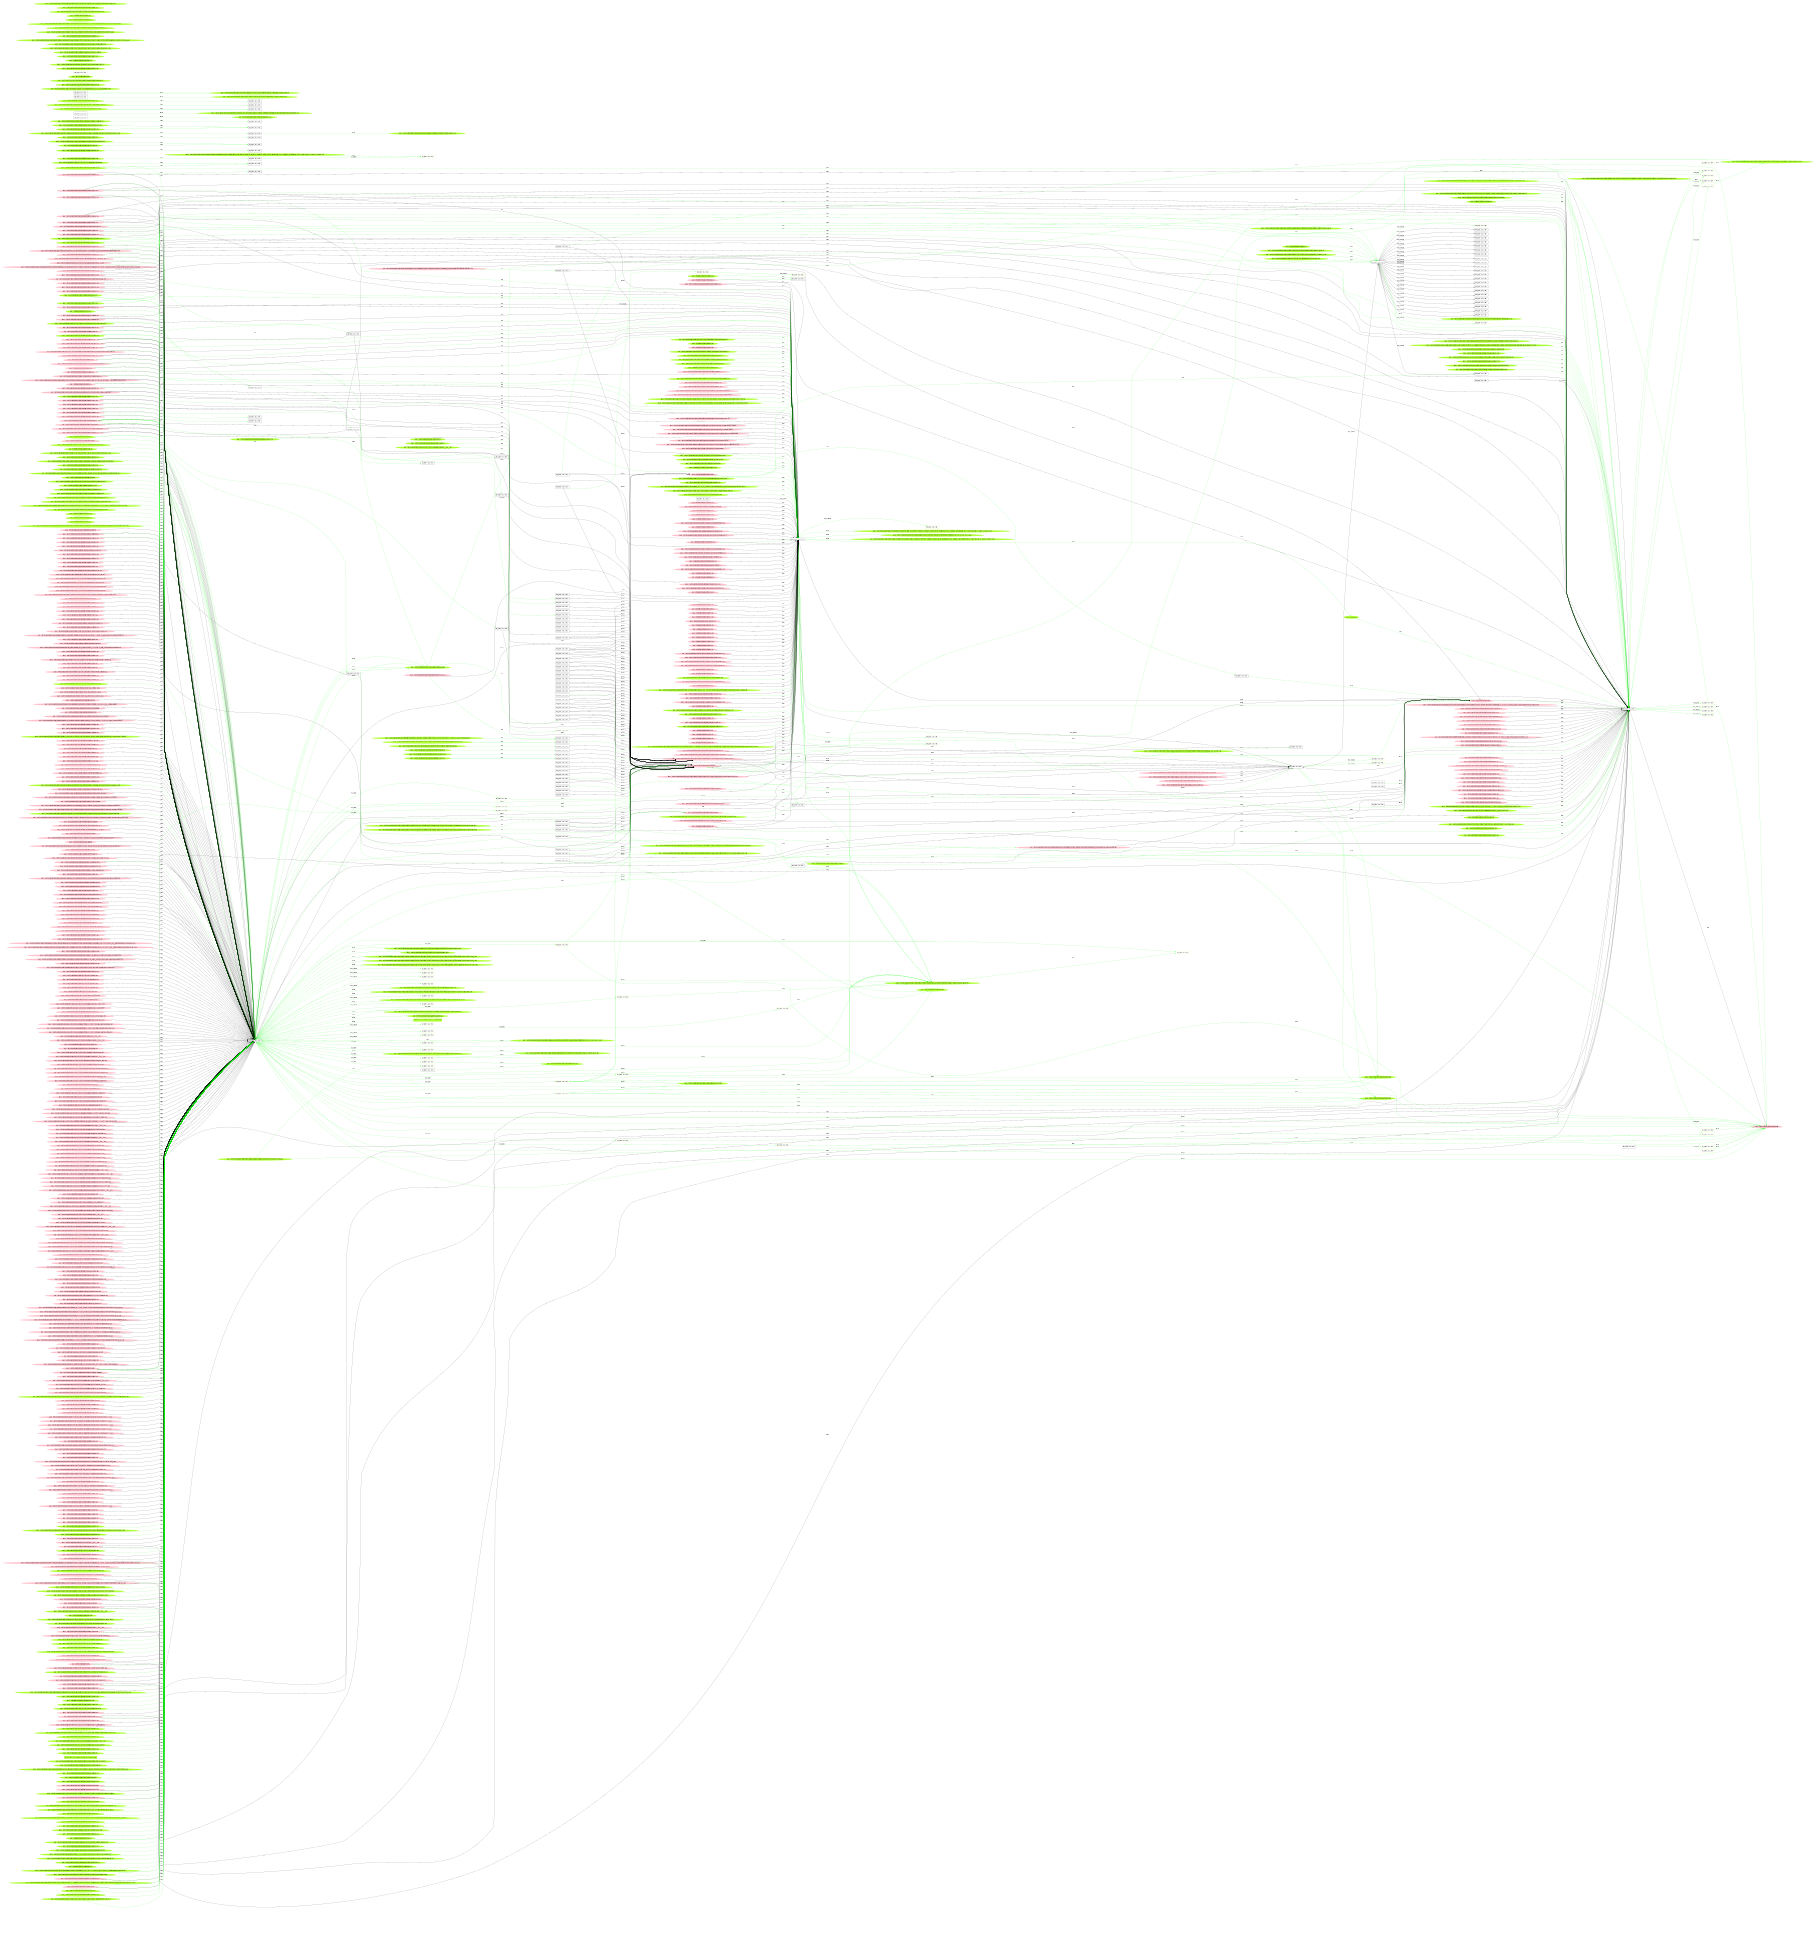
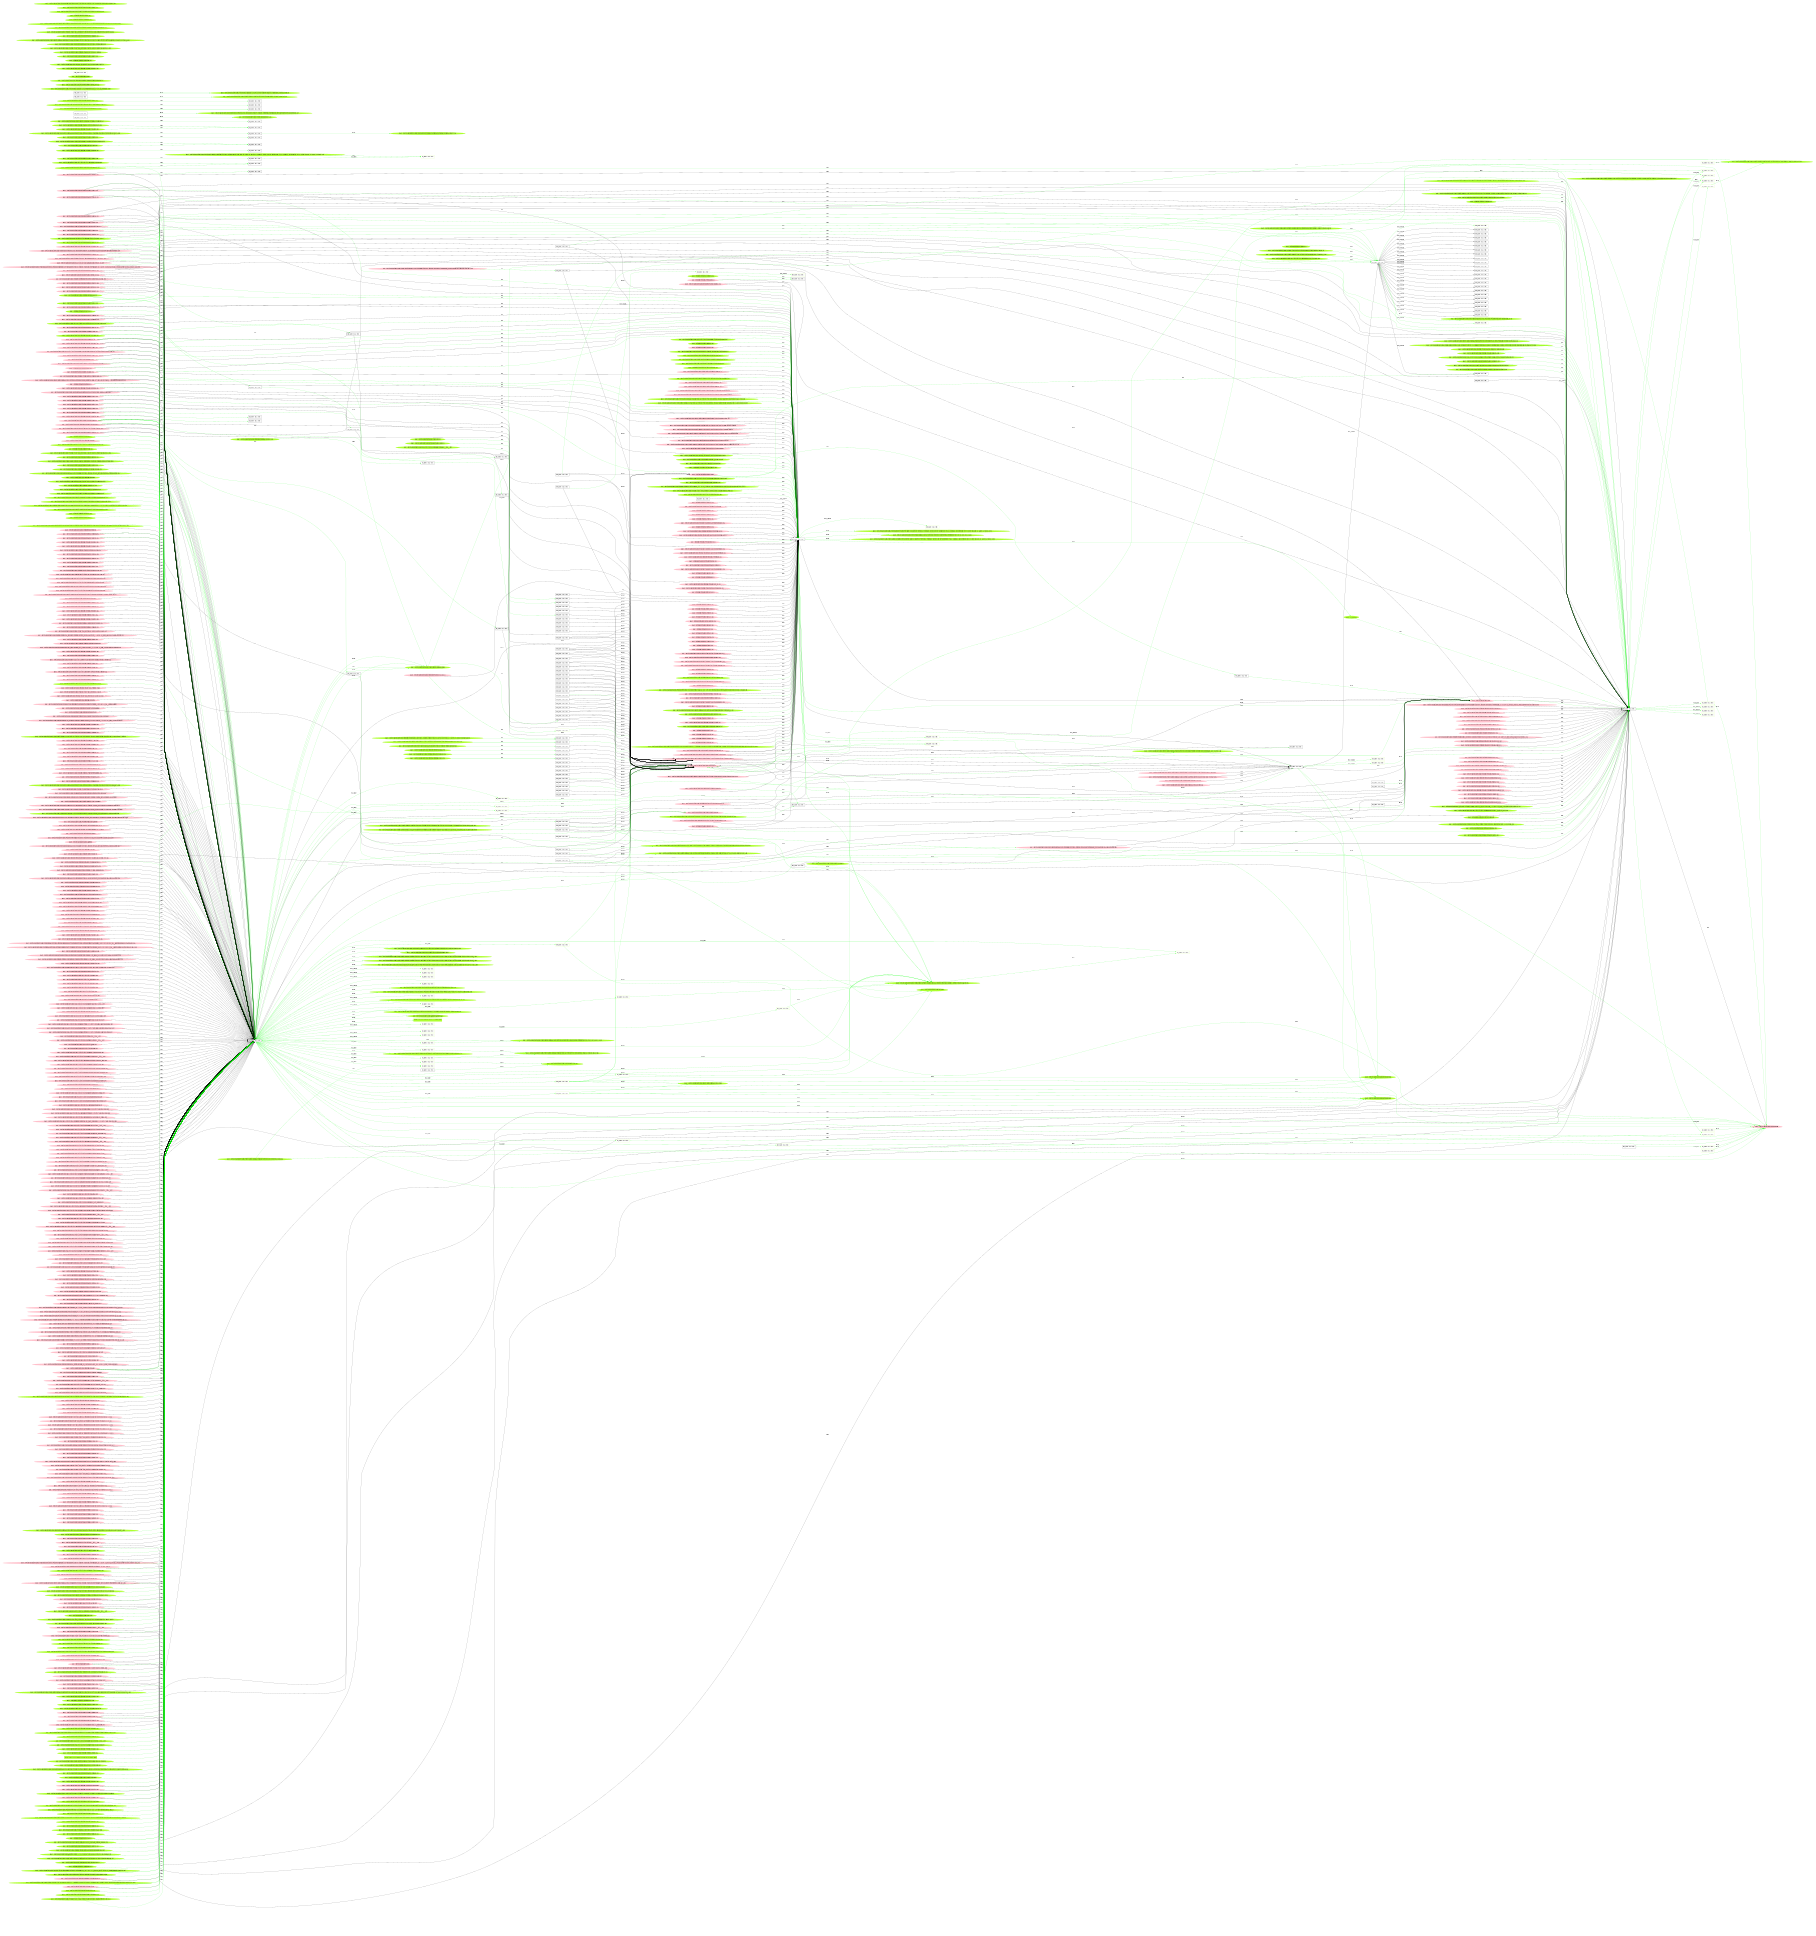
(81, 397) -> (81, 397)
(81, 522) -> none
(81, 1527) -> none
